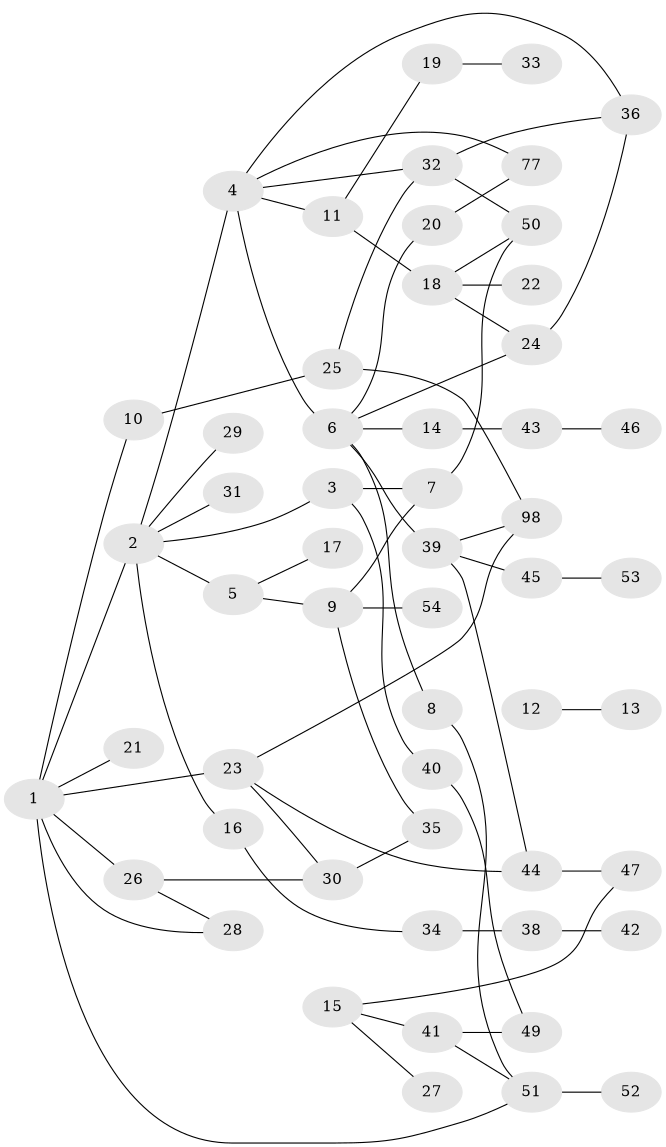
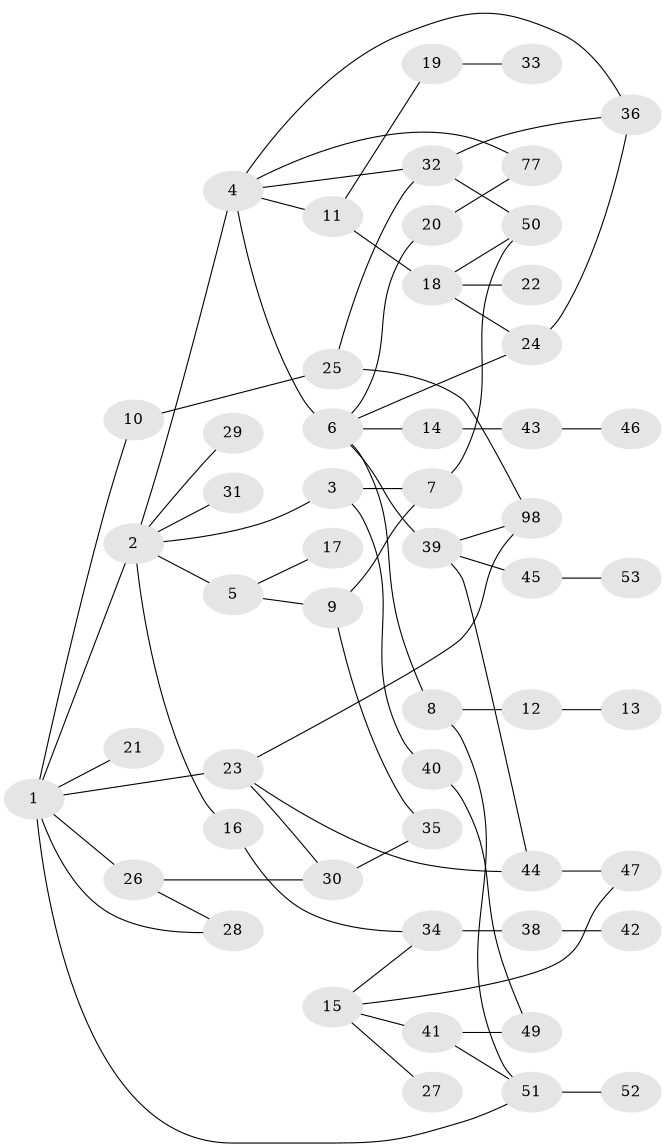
(432, 608) -> none
none -> (482, 710)
none -> (383, 969)
